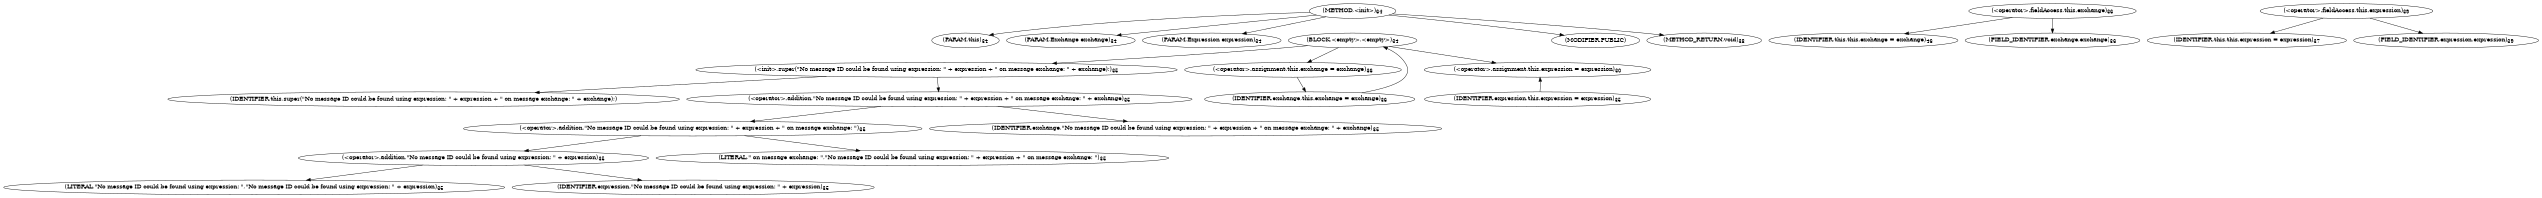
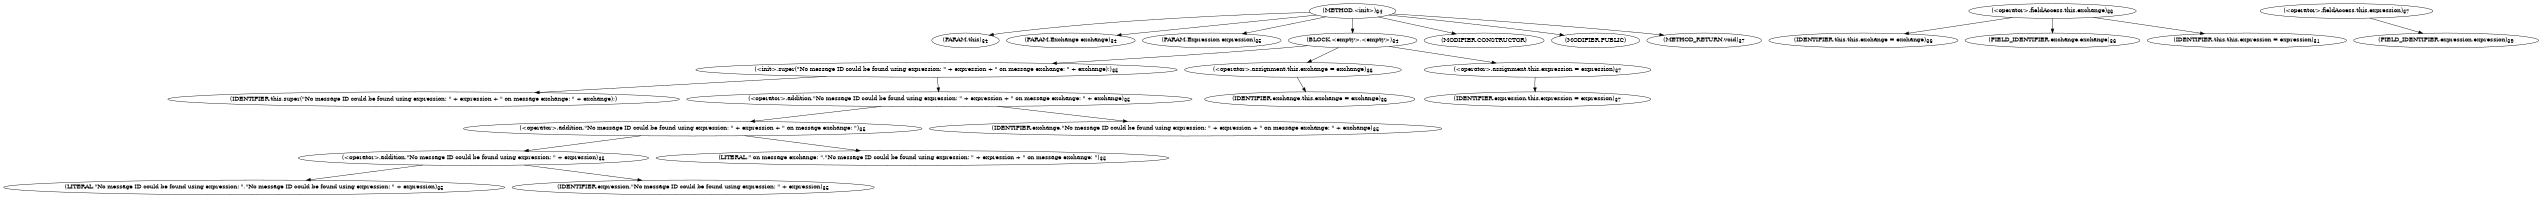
(2406, 10) -> (2406, 10)
(2299, 25) -> (2147, 25)
(1258, 40) -> (1258, 40)
none -> (1484, 40)
(1742, 40) -> (1742, 40)
(1930, 40) -> (1930, 40)
(2317, 40) -> (2317, 40)
(1618, 69) -> (1618, 69)
(1402, 80) -> (1353, 24)
(1540, 87) -> (1535, 83)
(1618, 99) -> (1618, 99)
